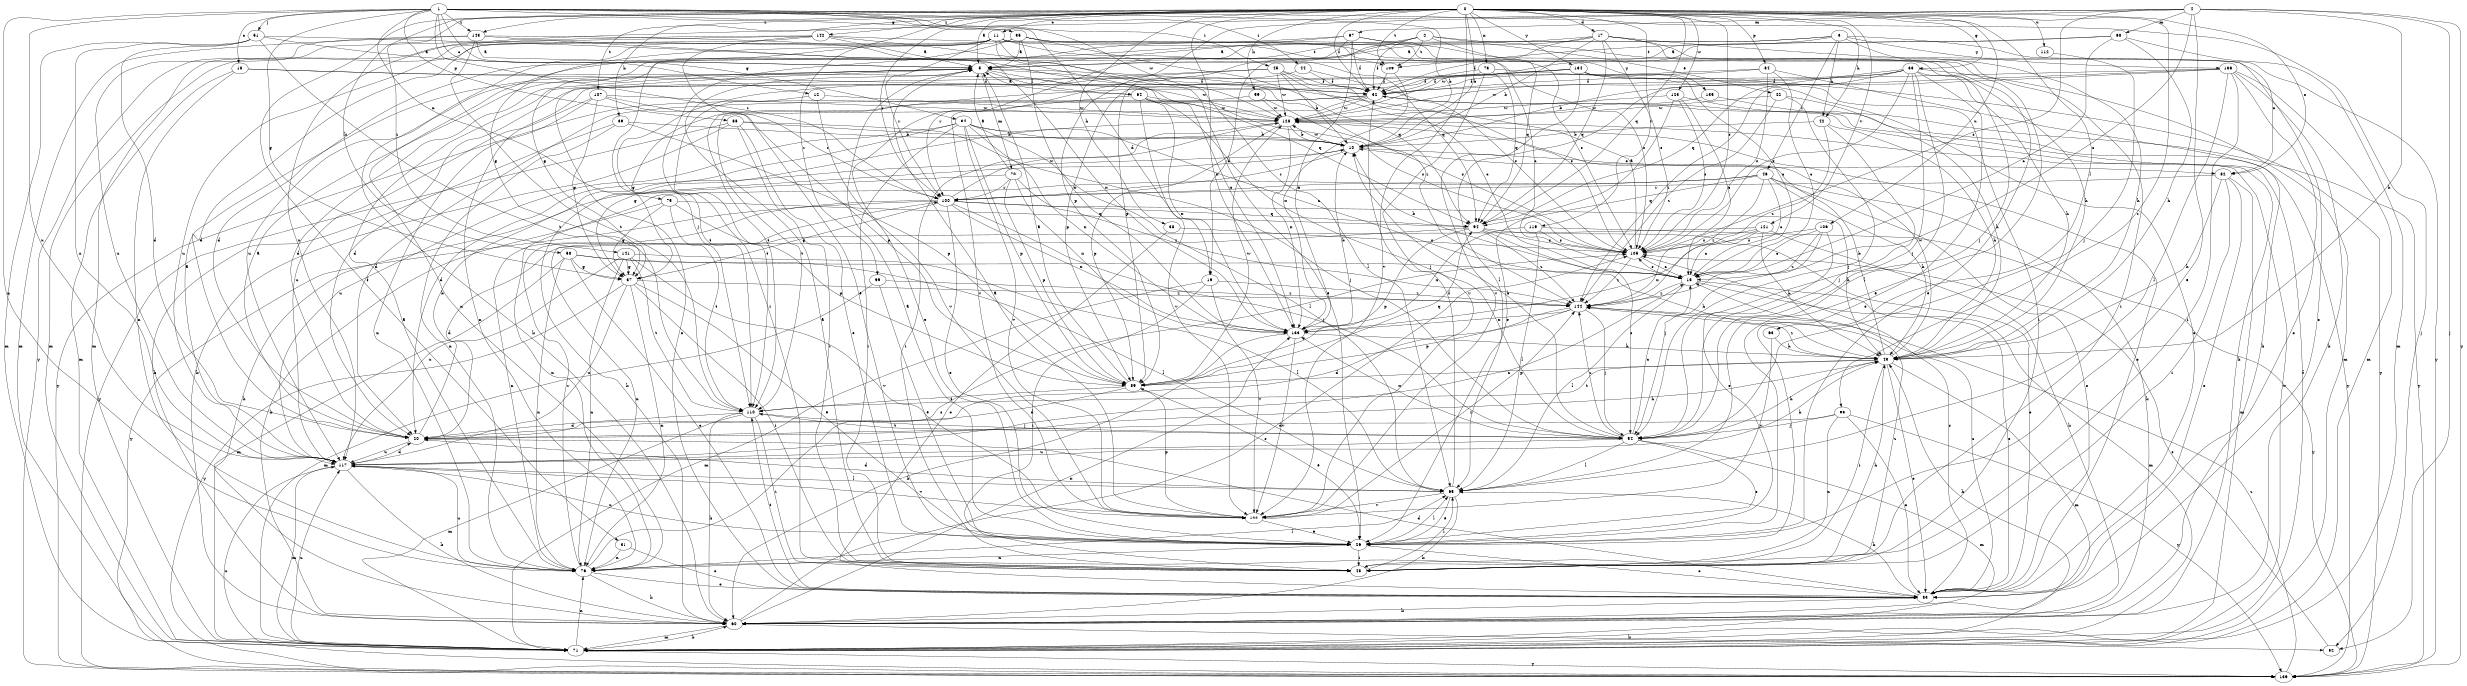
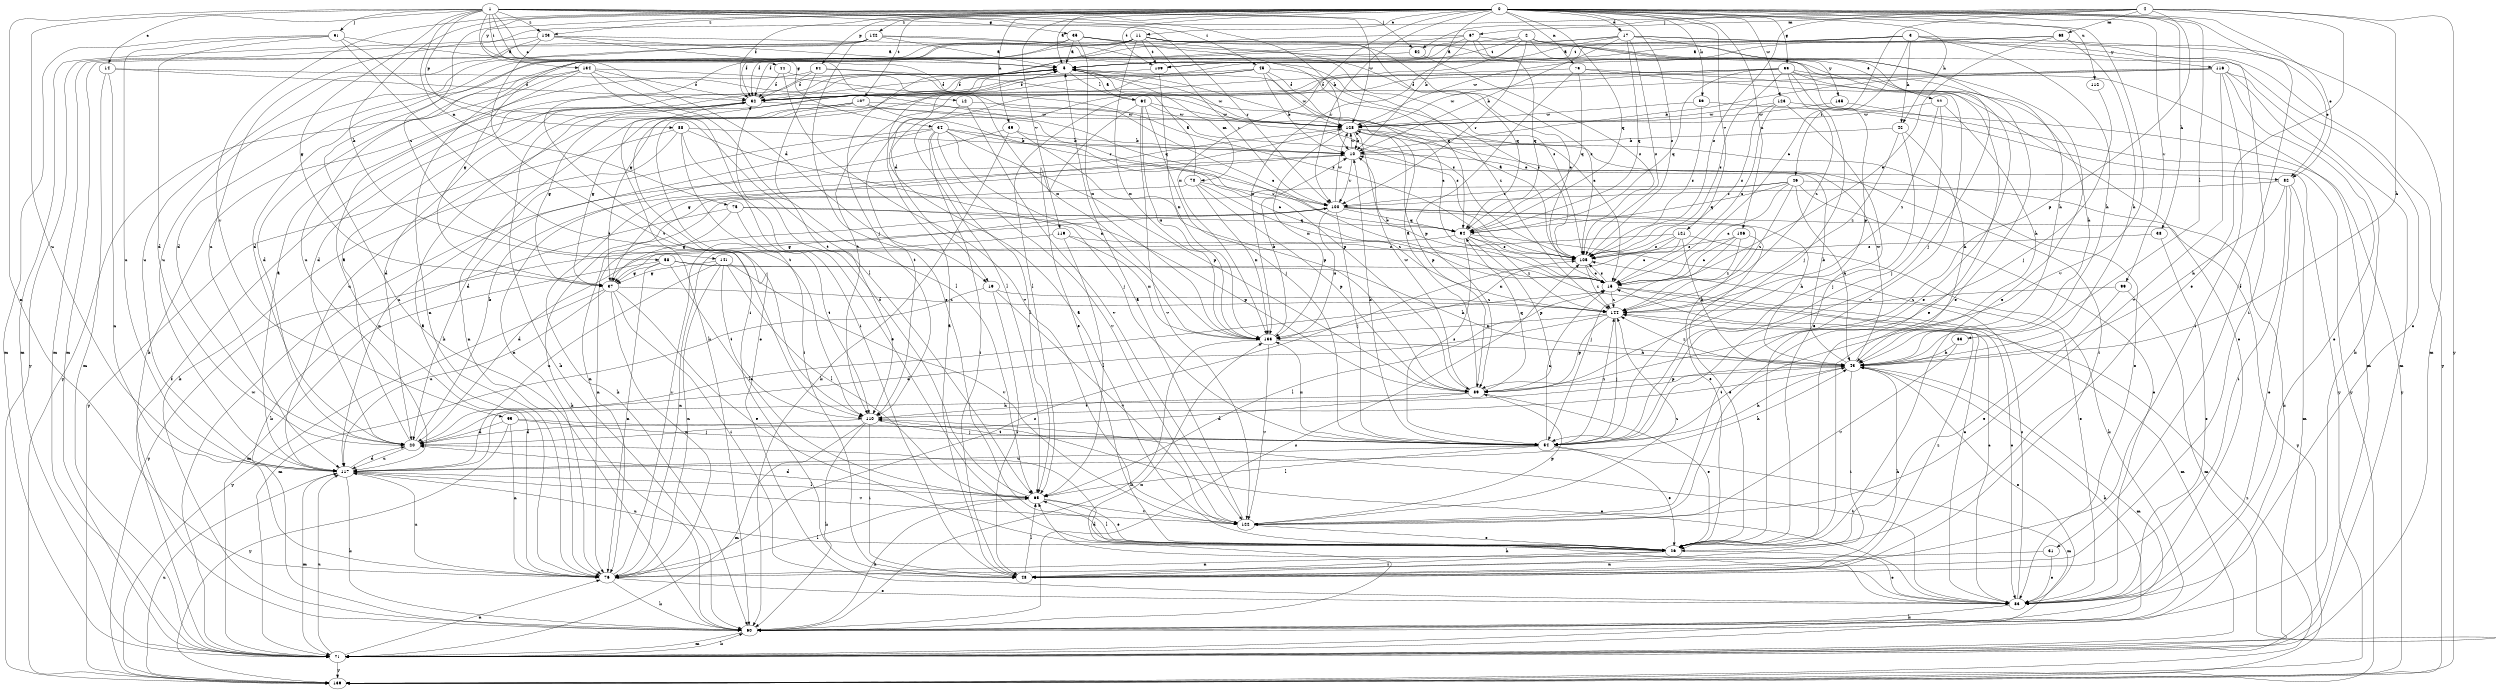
(240, 68) -> (107, 68)
(2228, 68) -> (2220, 68)
(1413, 635) -> (727, 112)
